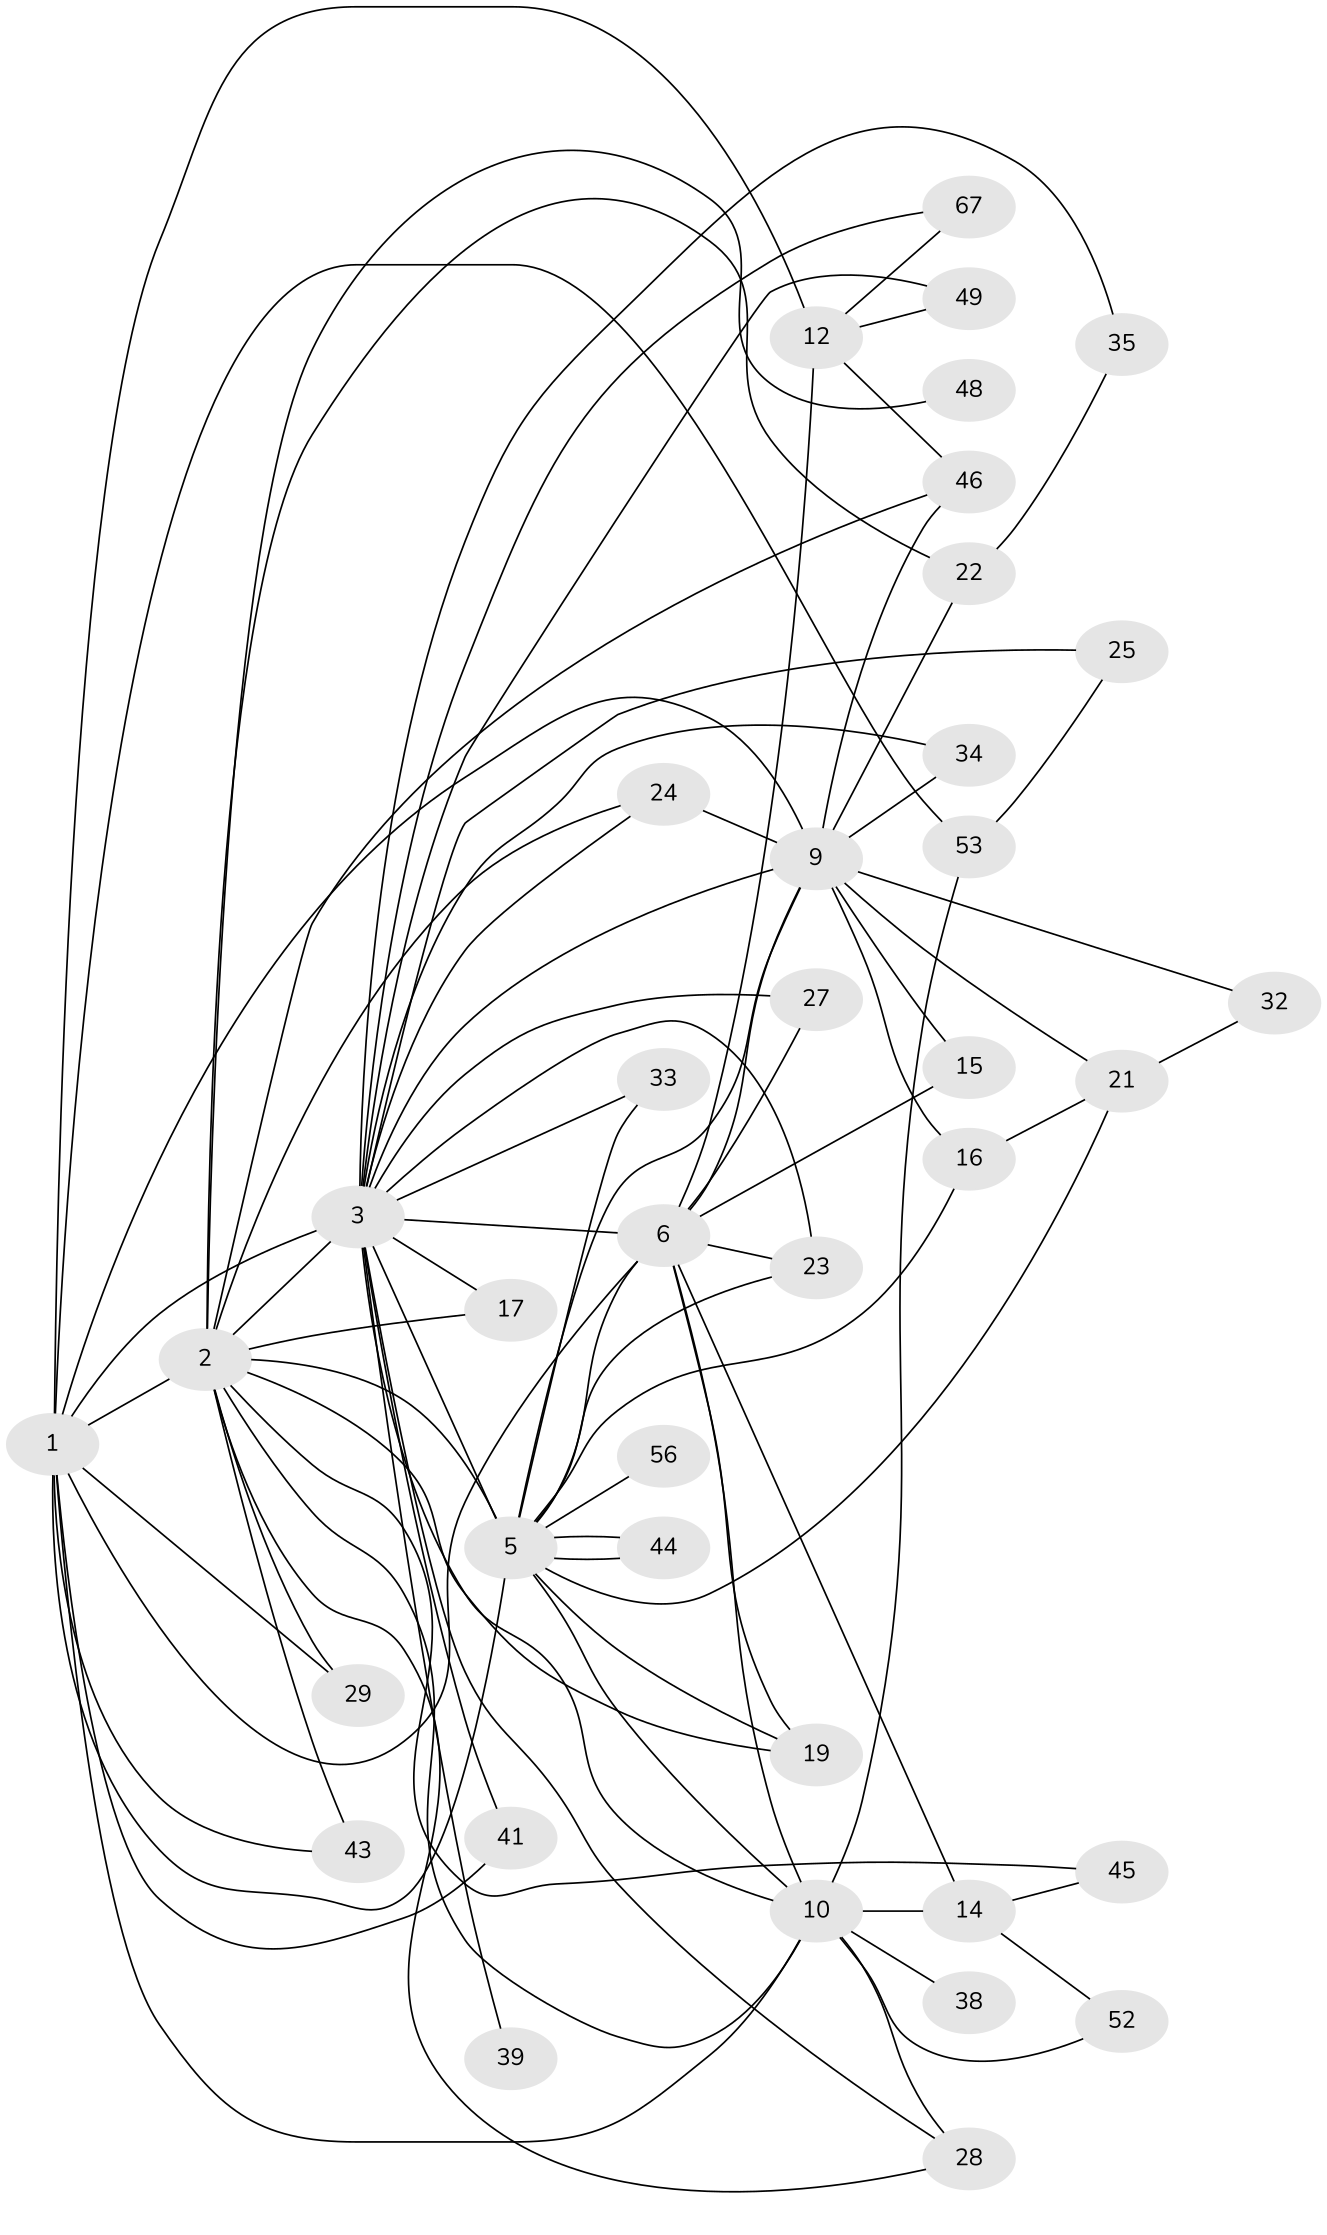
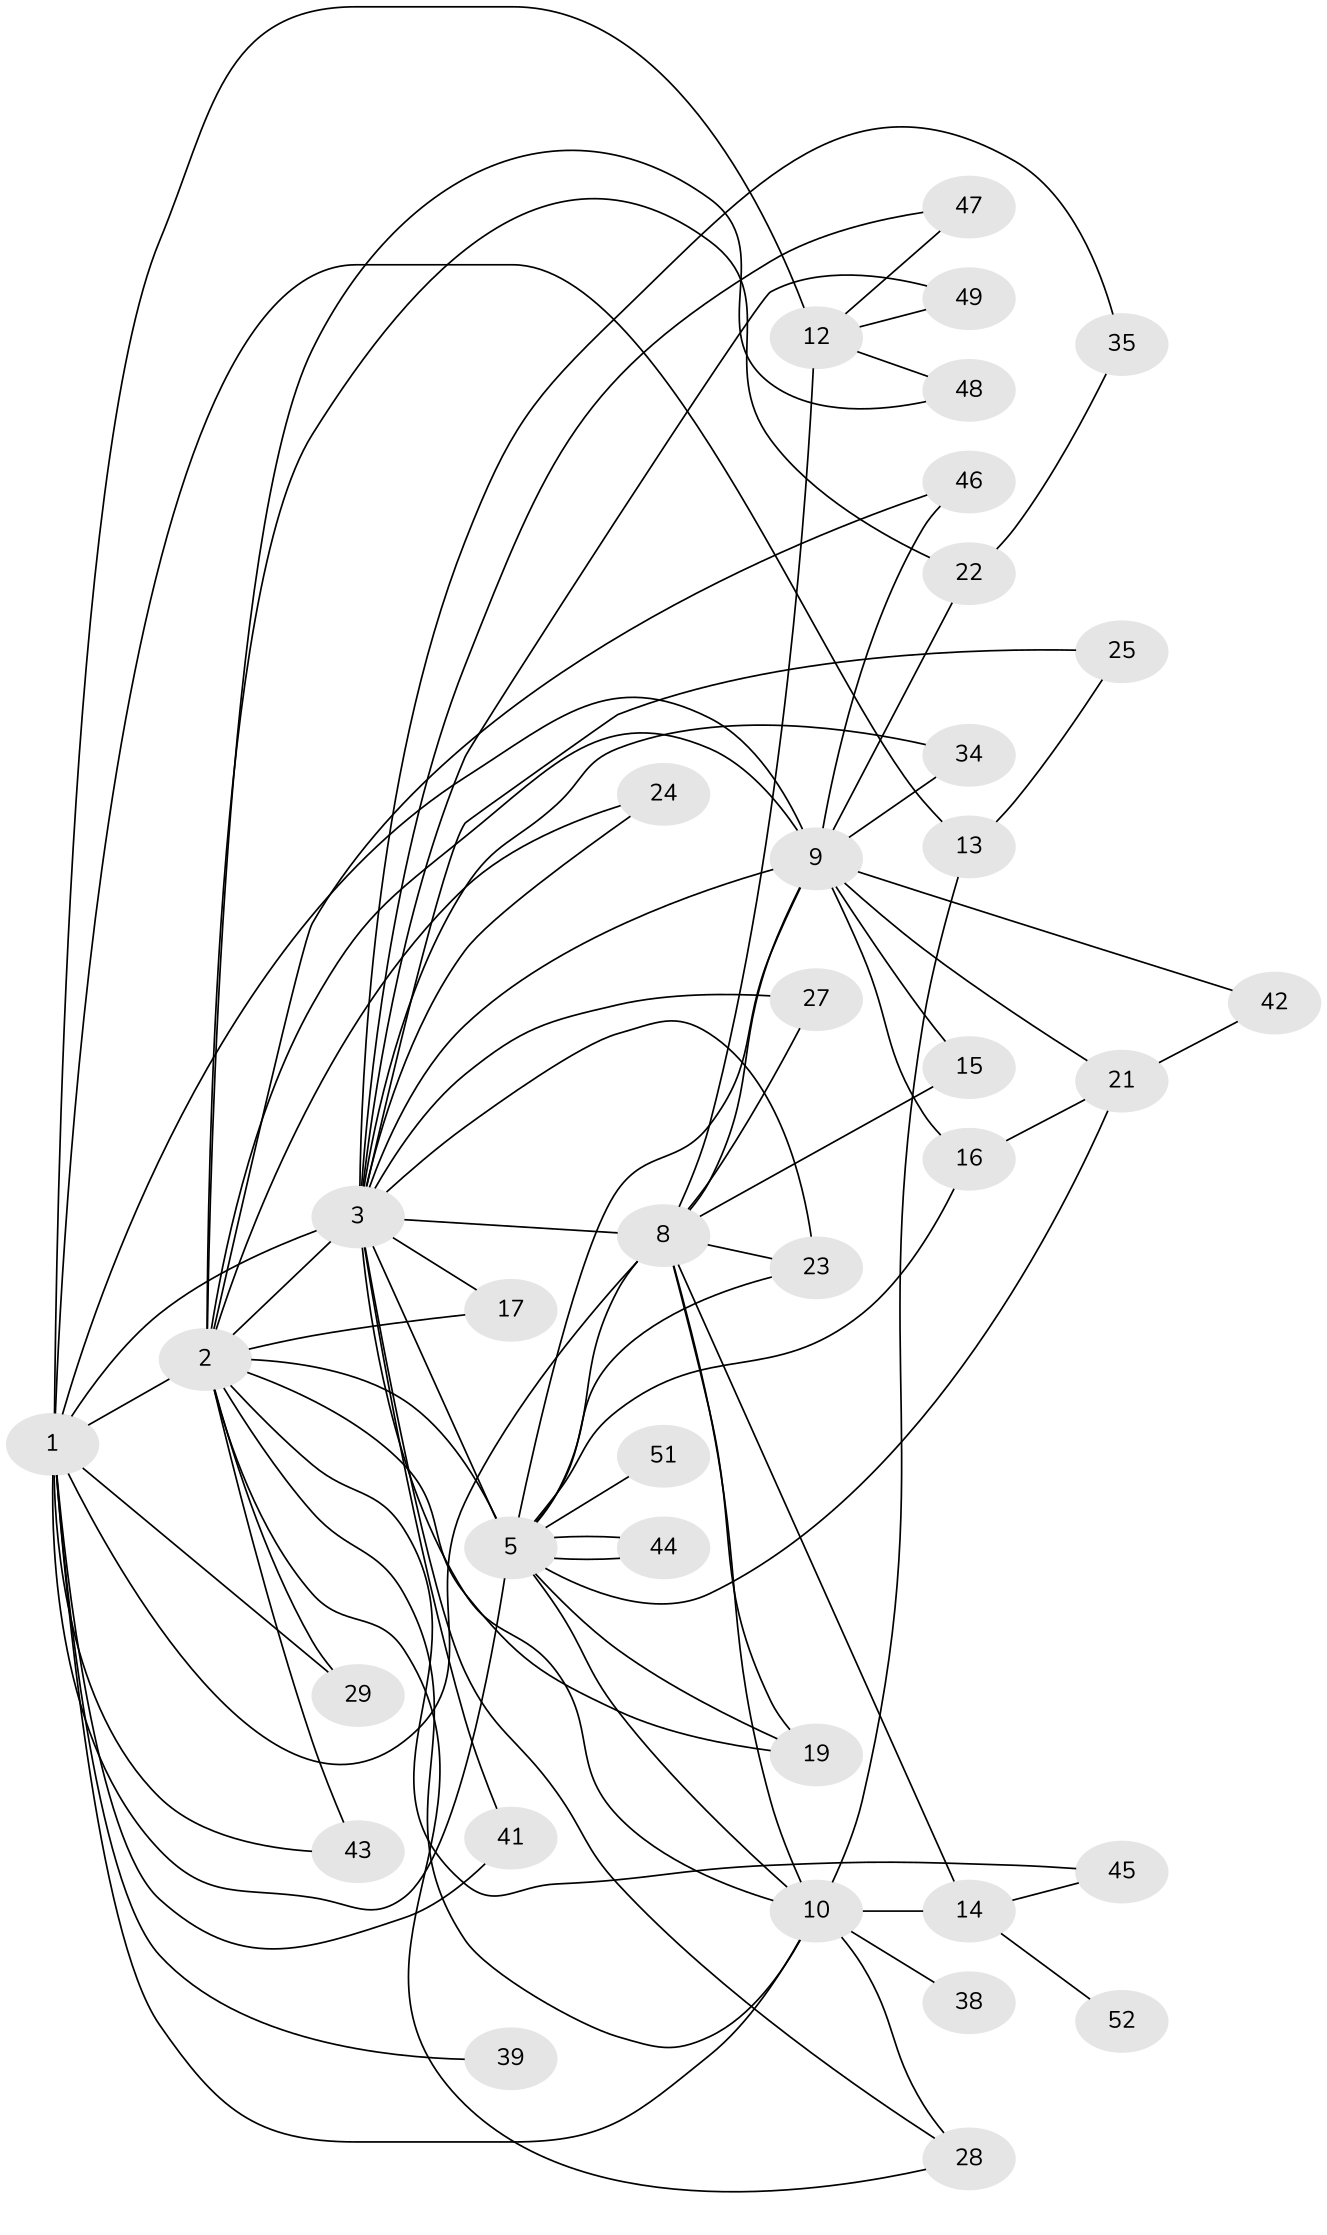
(969, 207) -> (969, 207)
(900, 417) -> (893, 364)
(740, 827) -> (366, 925)
(969, 847) -> (969, 847)
(1275, 1003) -> (1275, 1003)
(664, 1079) -> none
(664, 1236) -> (664, 1236)
(664, 1456) -> (664, 1456)
(411, 1582) -> (123, 1882)
(934, 2053) -> none
